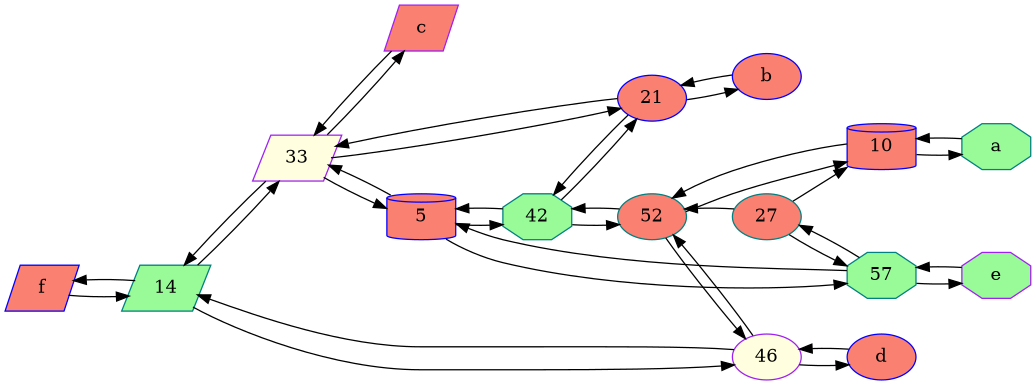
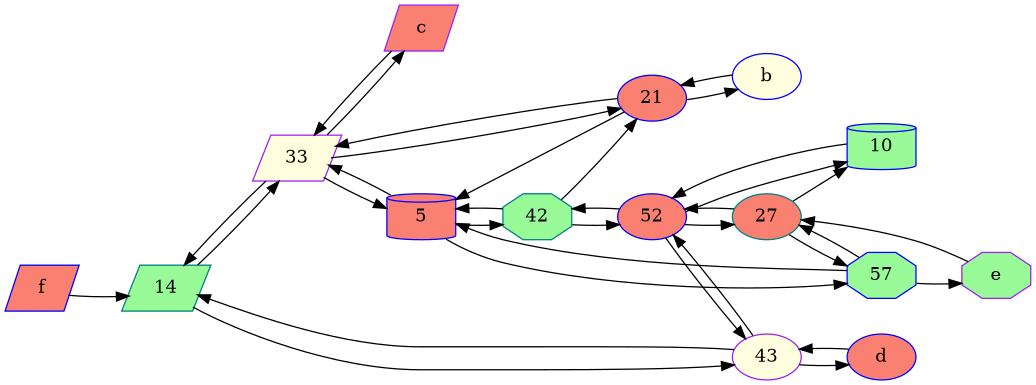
(767, 76) -> (767, 76)
(882, 147) -> (882, 147)
(996, 147) -> none
(594, 149) -> (546, 153)
(652, 217) -> (652, 217)
none -> (703, 225)
(946, 267) -> (893, 235)
(882, 275) -> (882, 275)
(111, 280) -> none
(767, 357) -> (767, 357)
